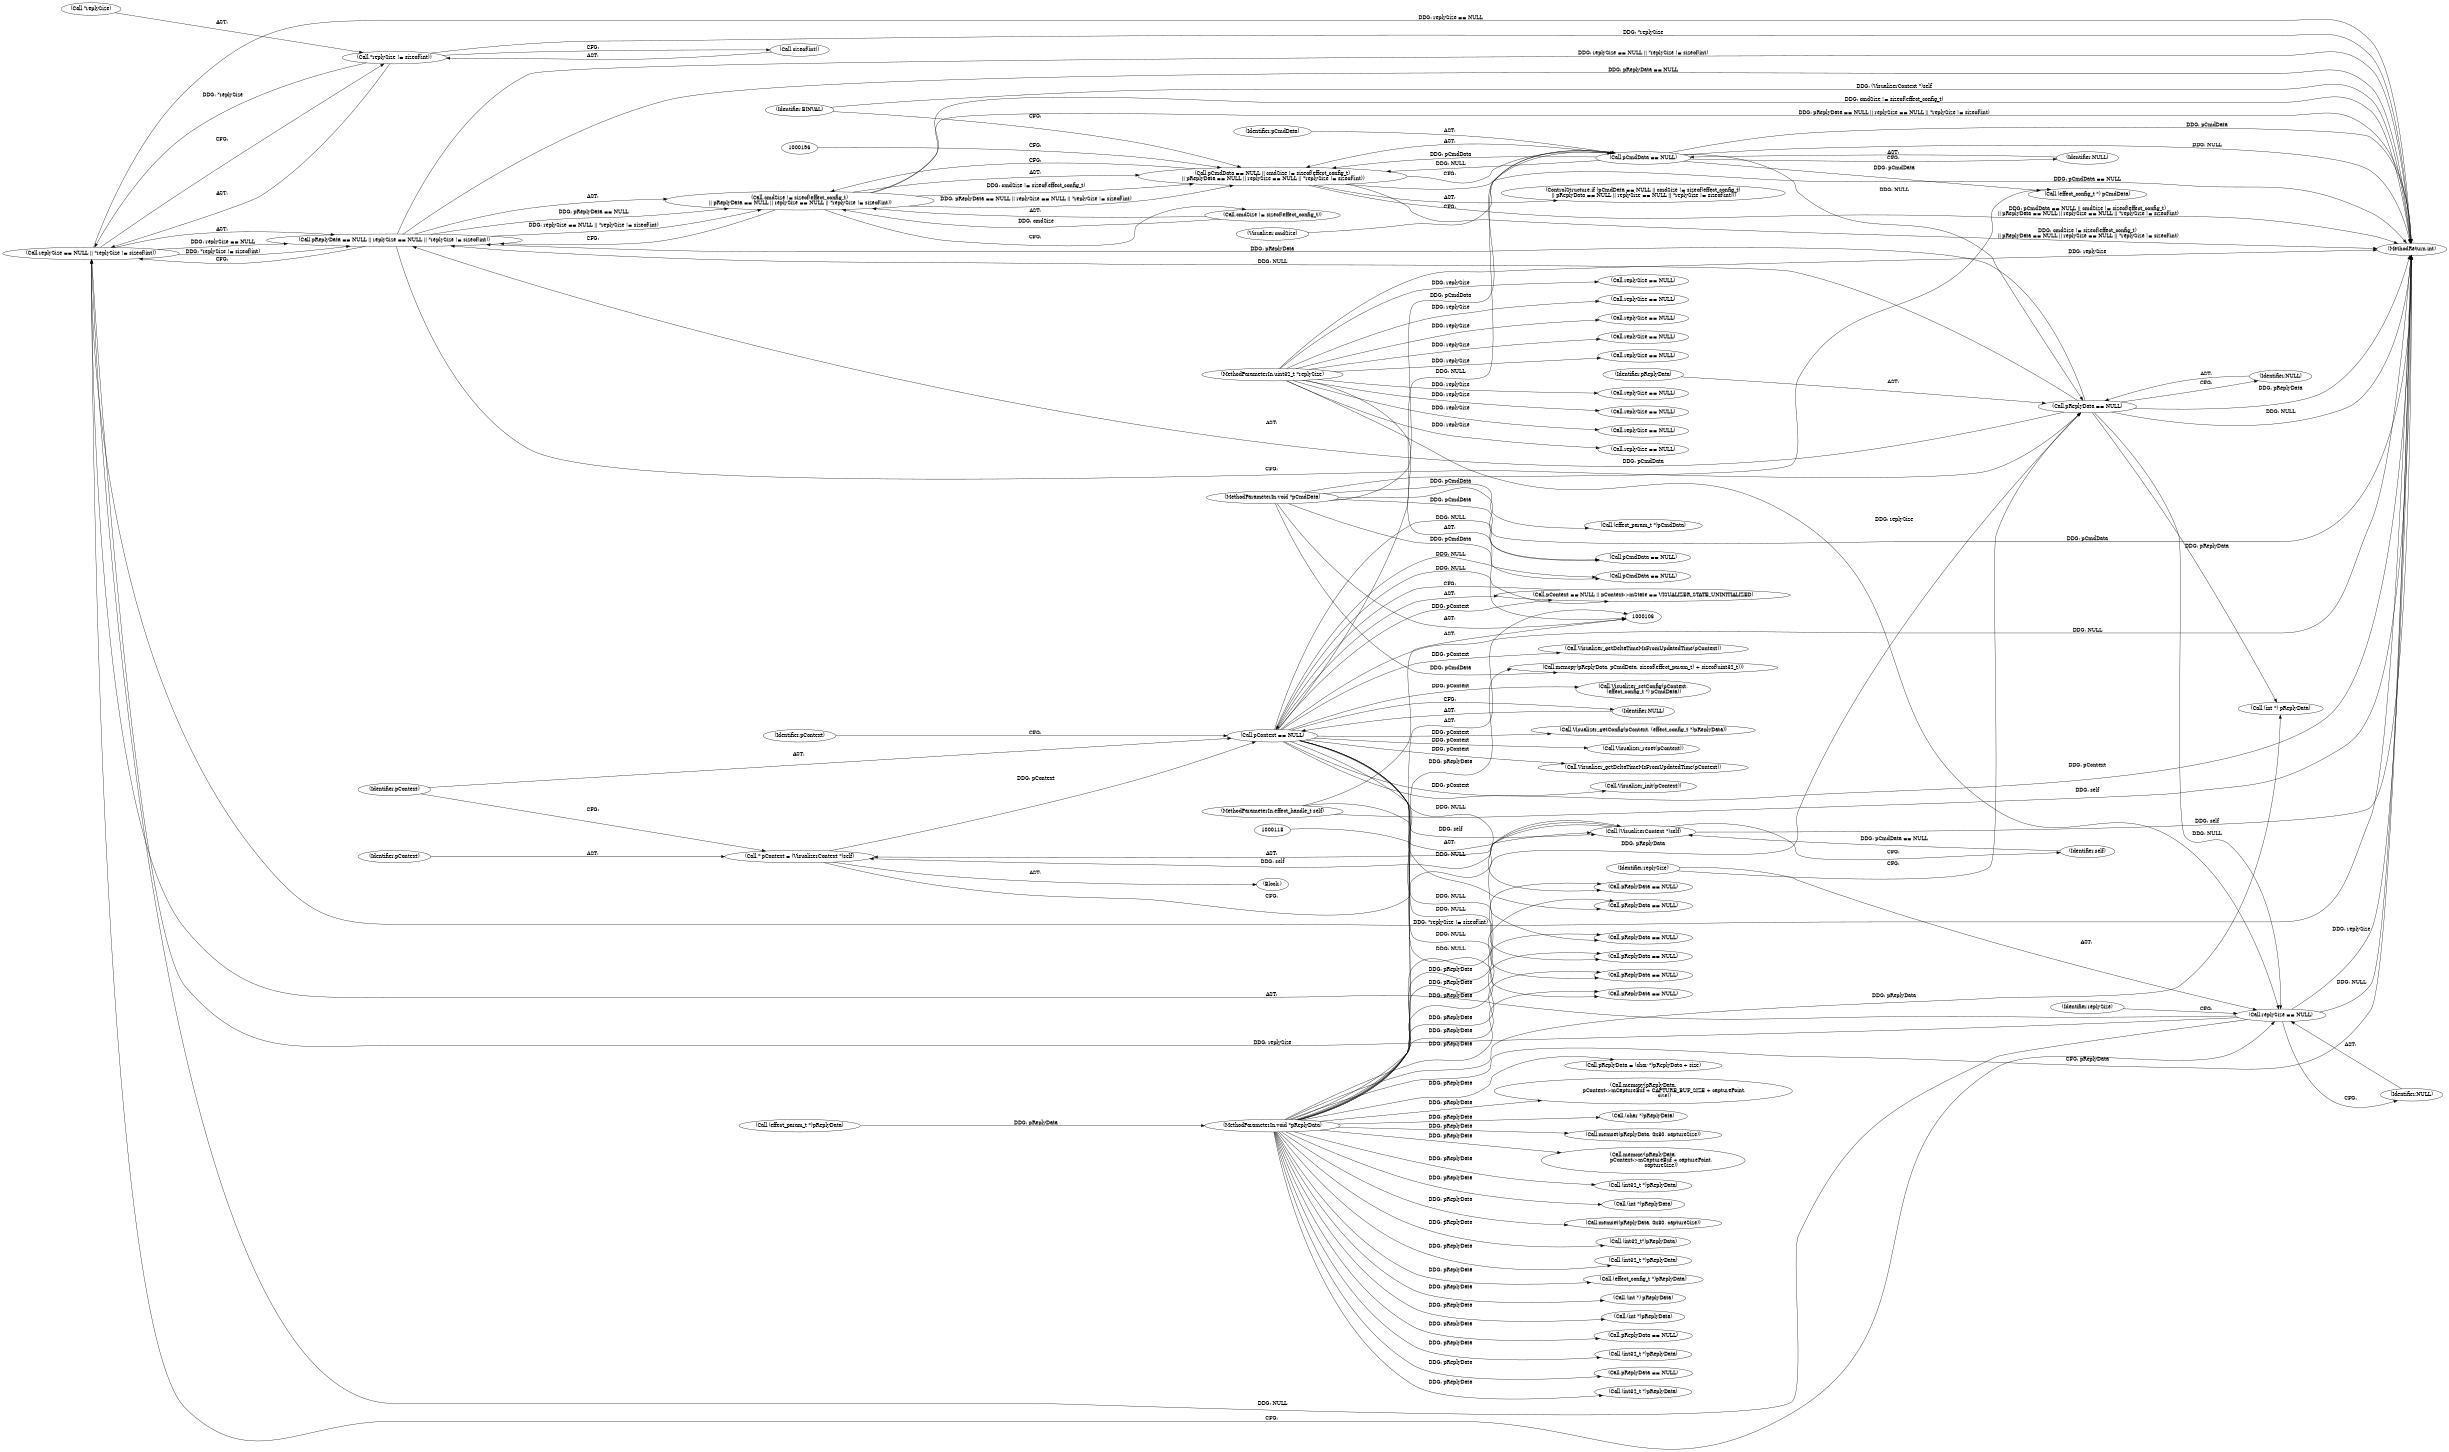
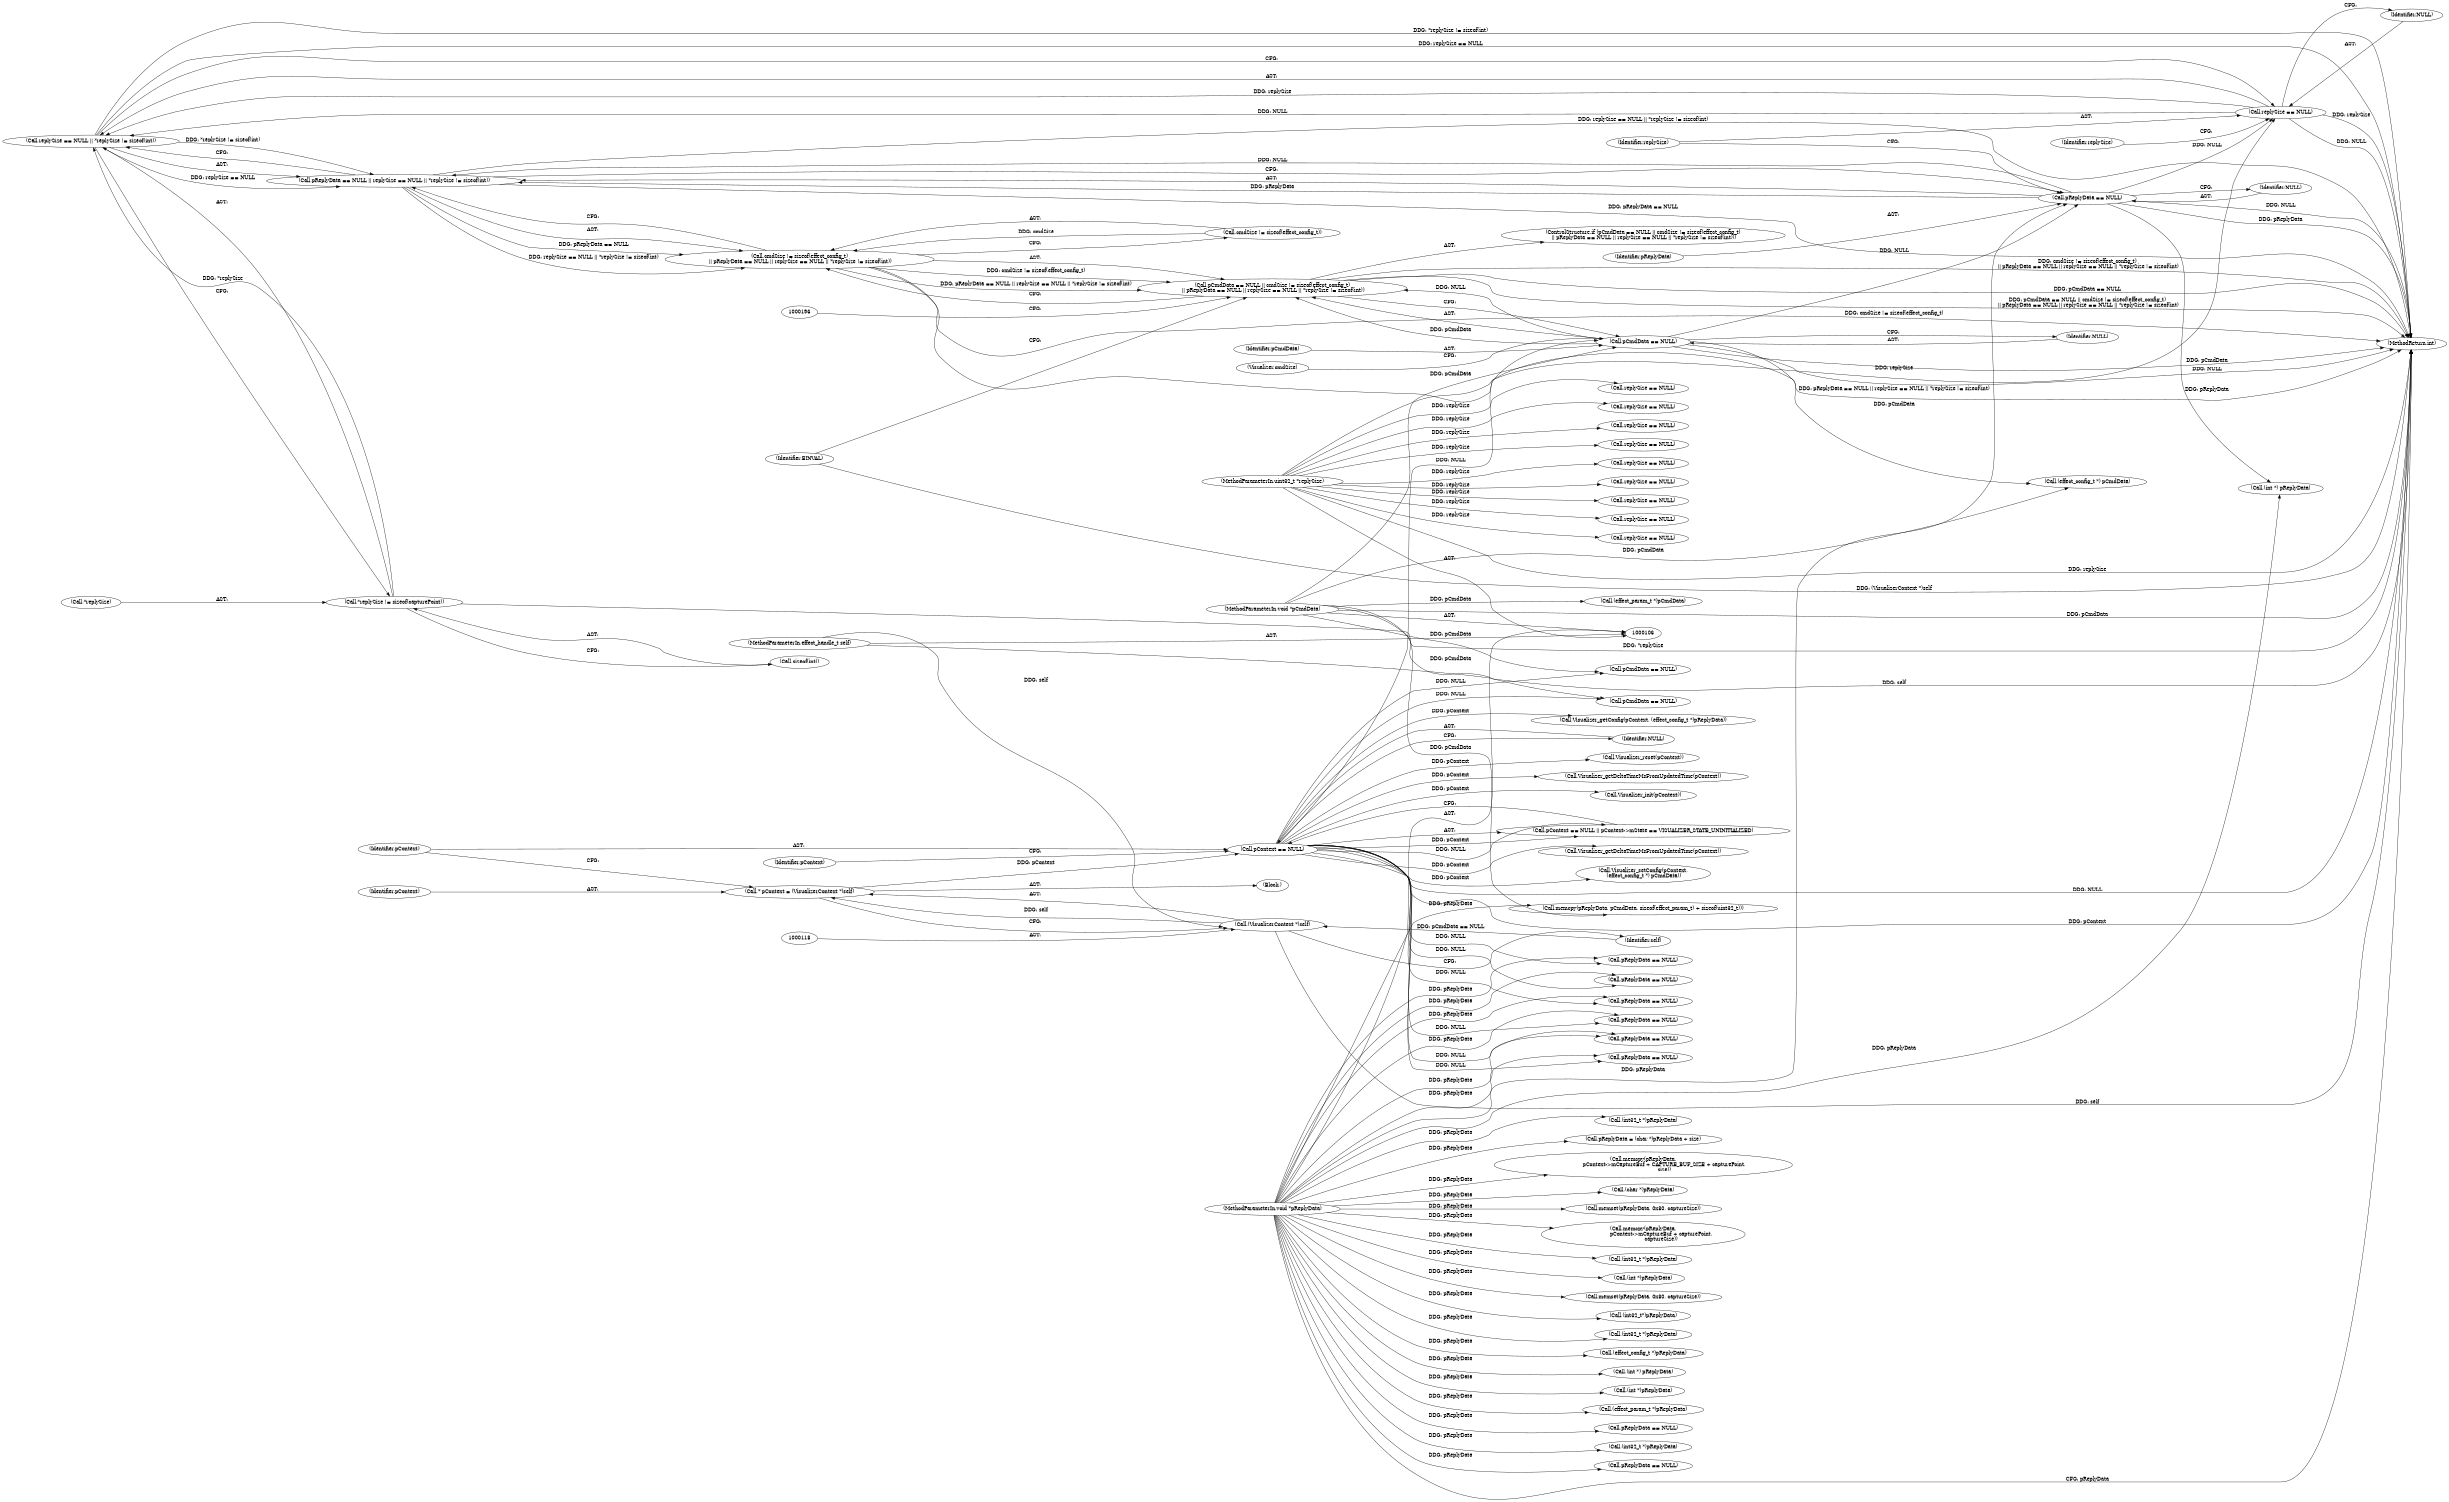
(394, 58) -> (394, 602)
(1031, 1126) -> (1388, 1382)
